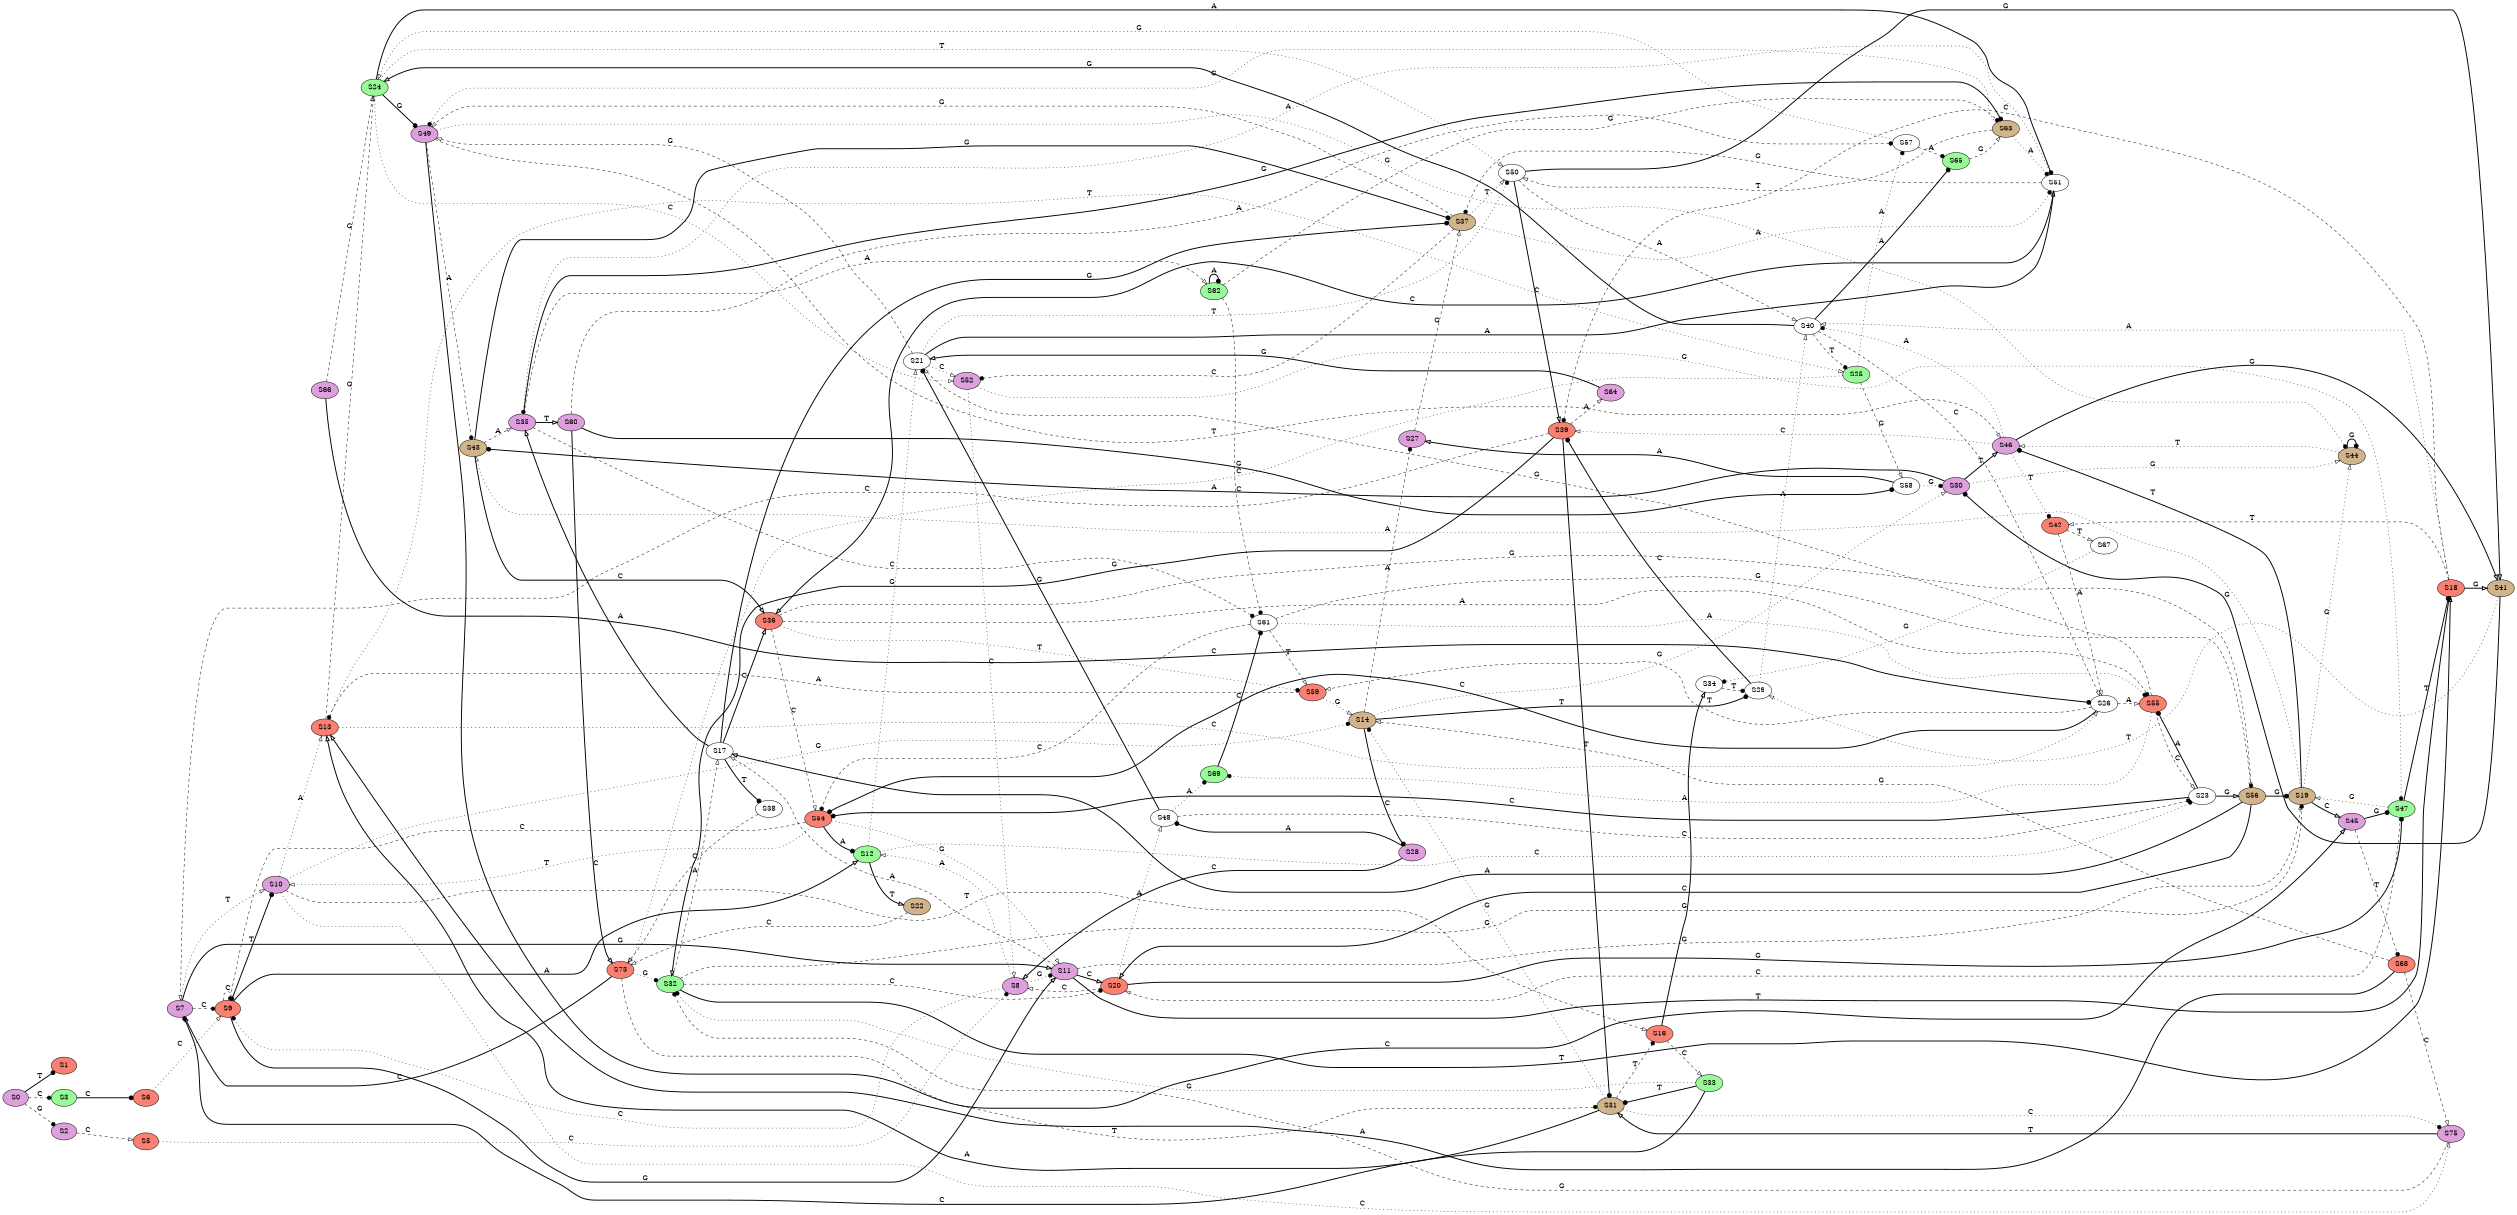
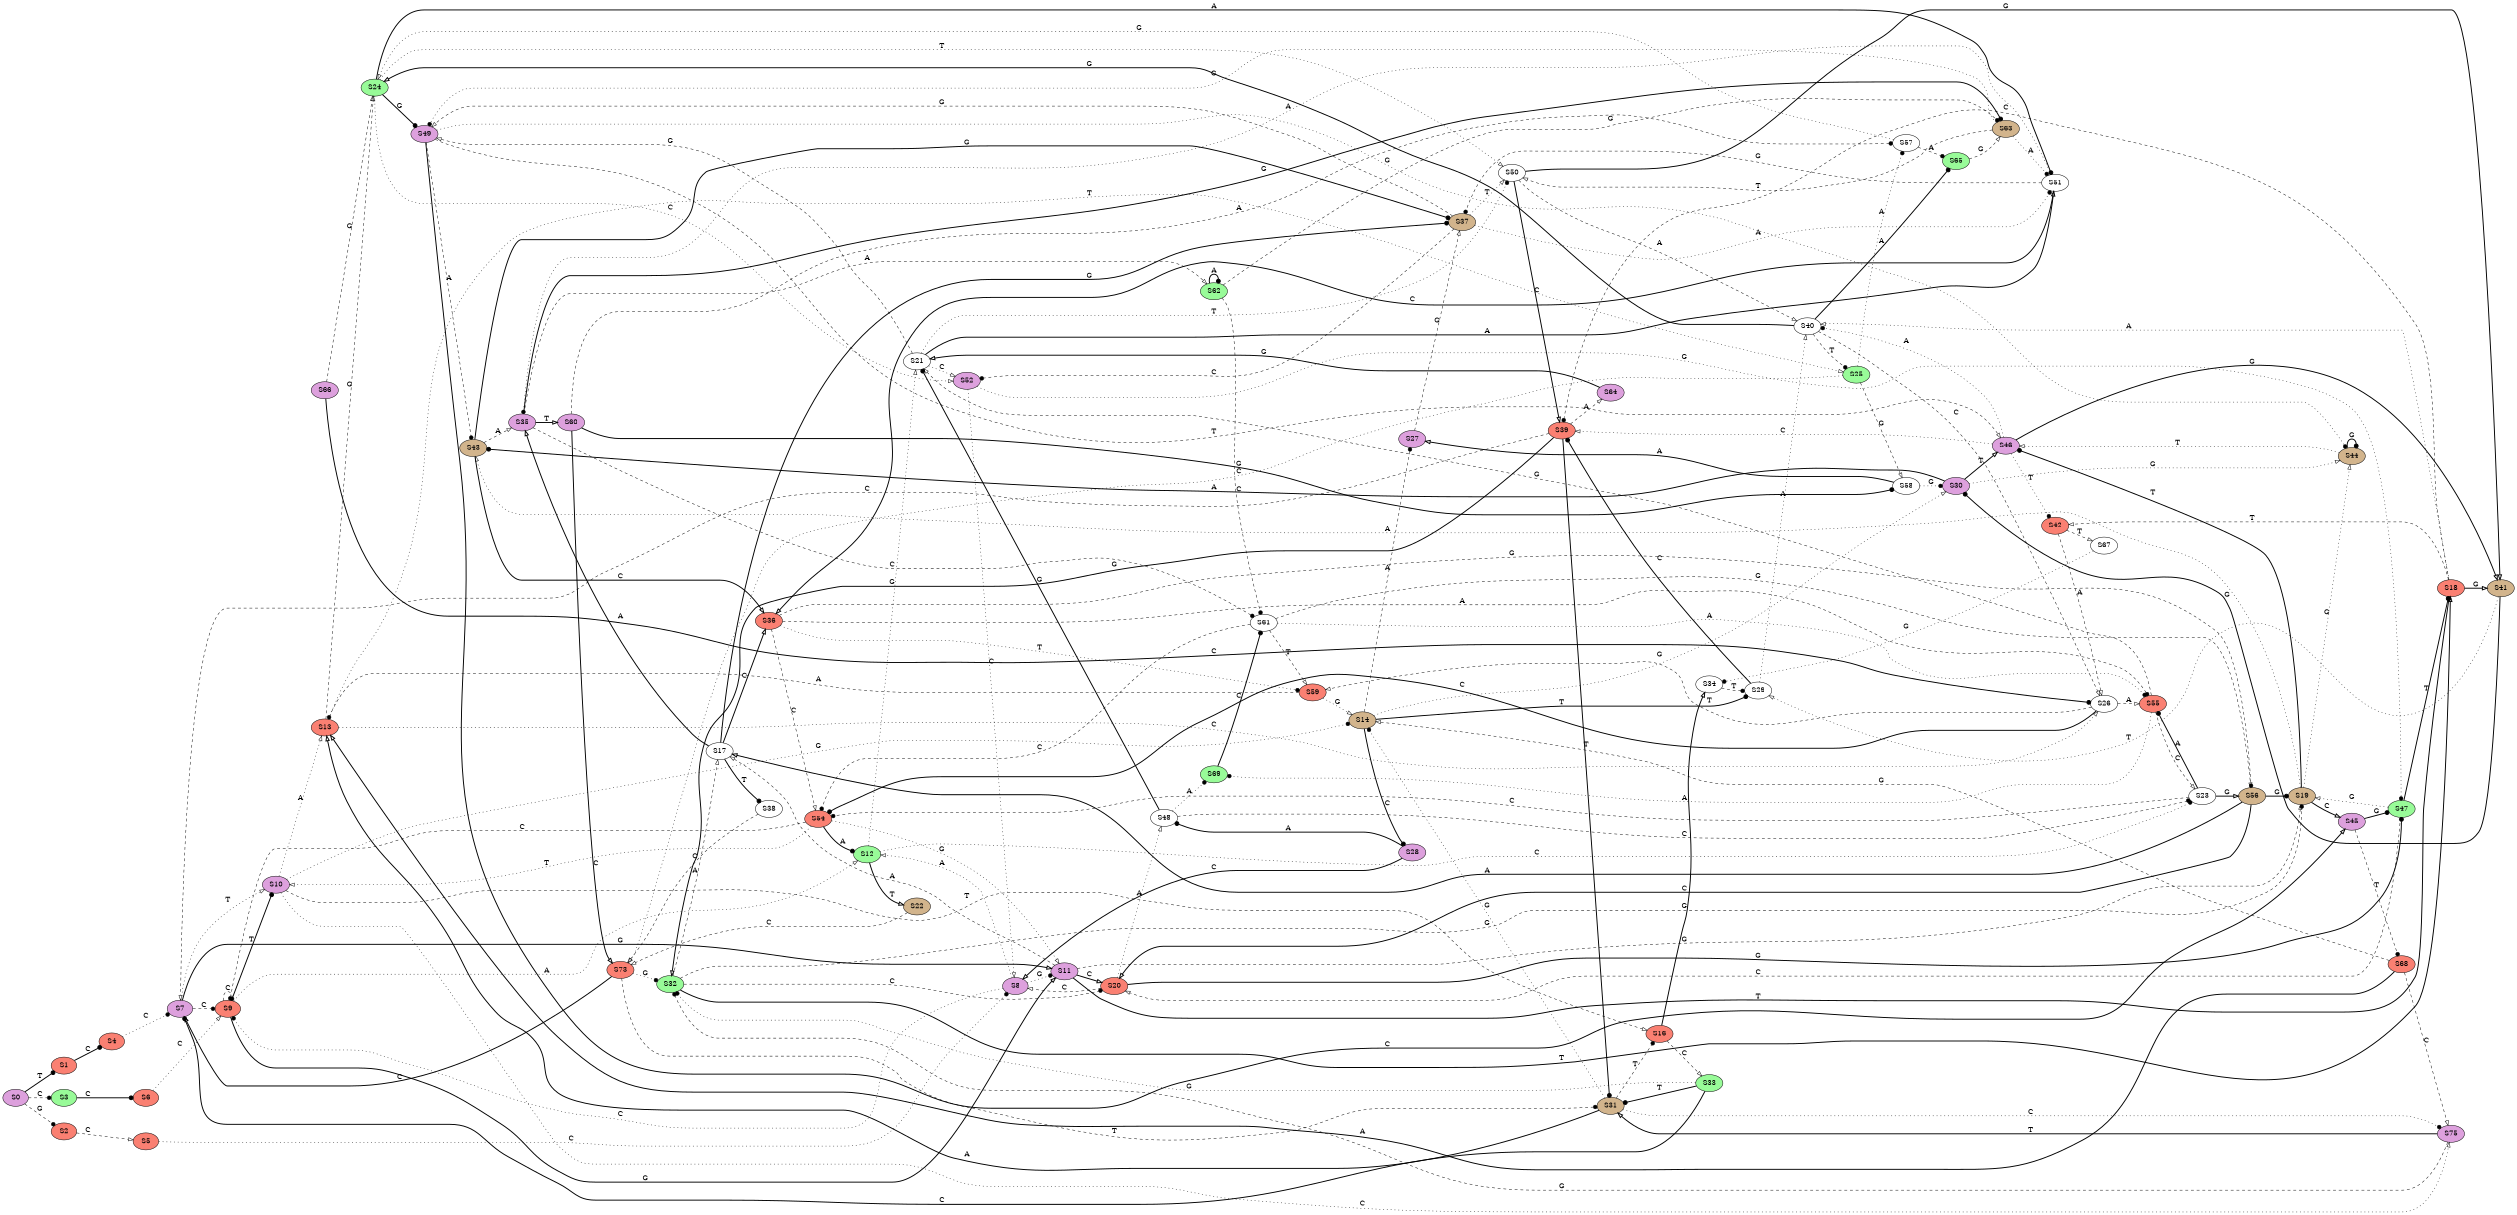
(1512, 806) -> (1512, 806)
(556, 974) -> (556, 974)
none -> (112, 1041)
(64, 1131) -> (64, 1131)
